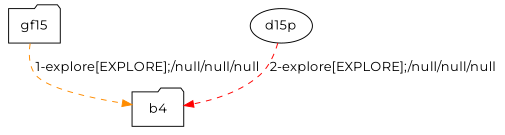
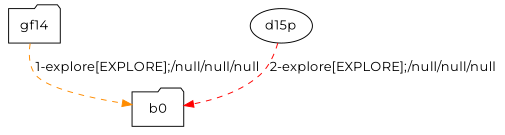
(34, 26) -> (34, 26)
(158, 109) -> (158, 109)
